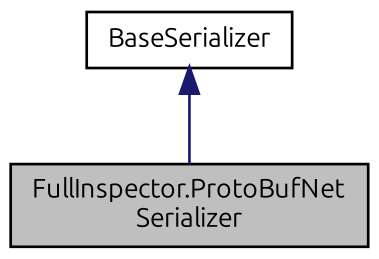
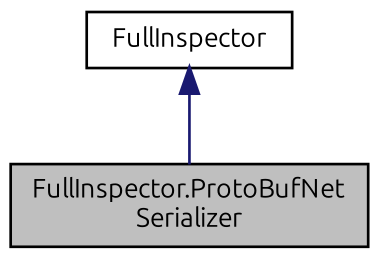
(189, 40) -> (189, 40)
